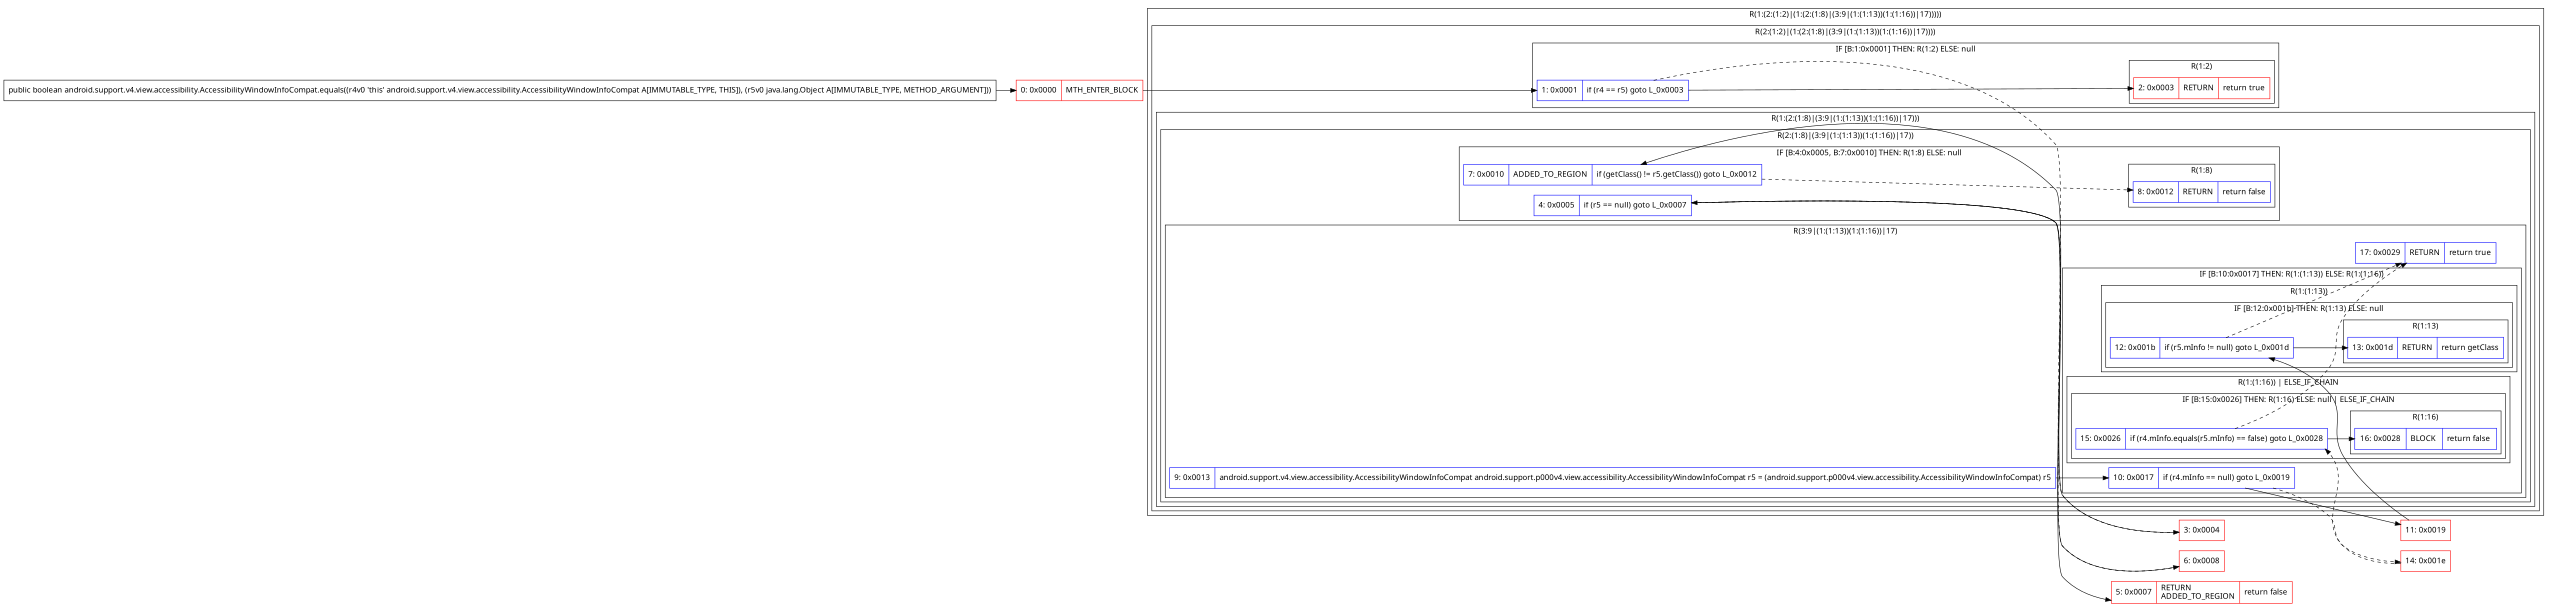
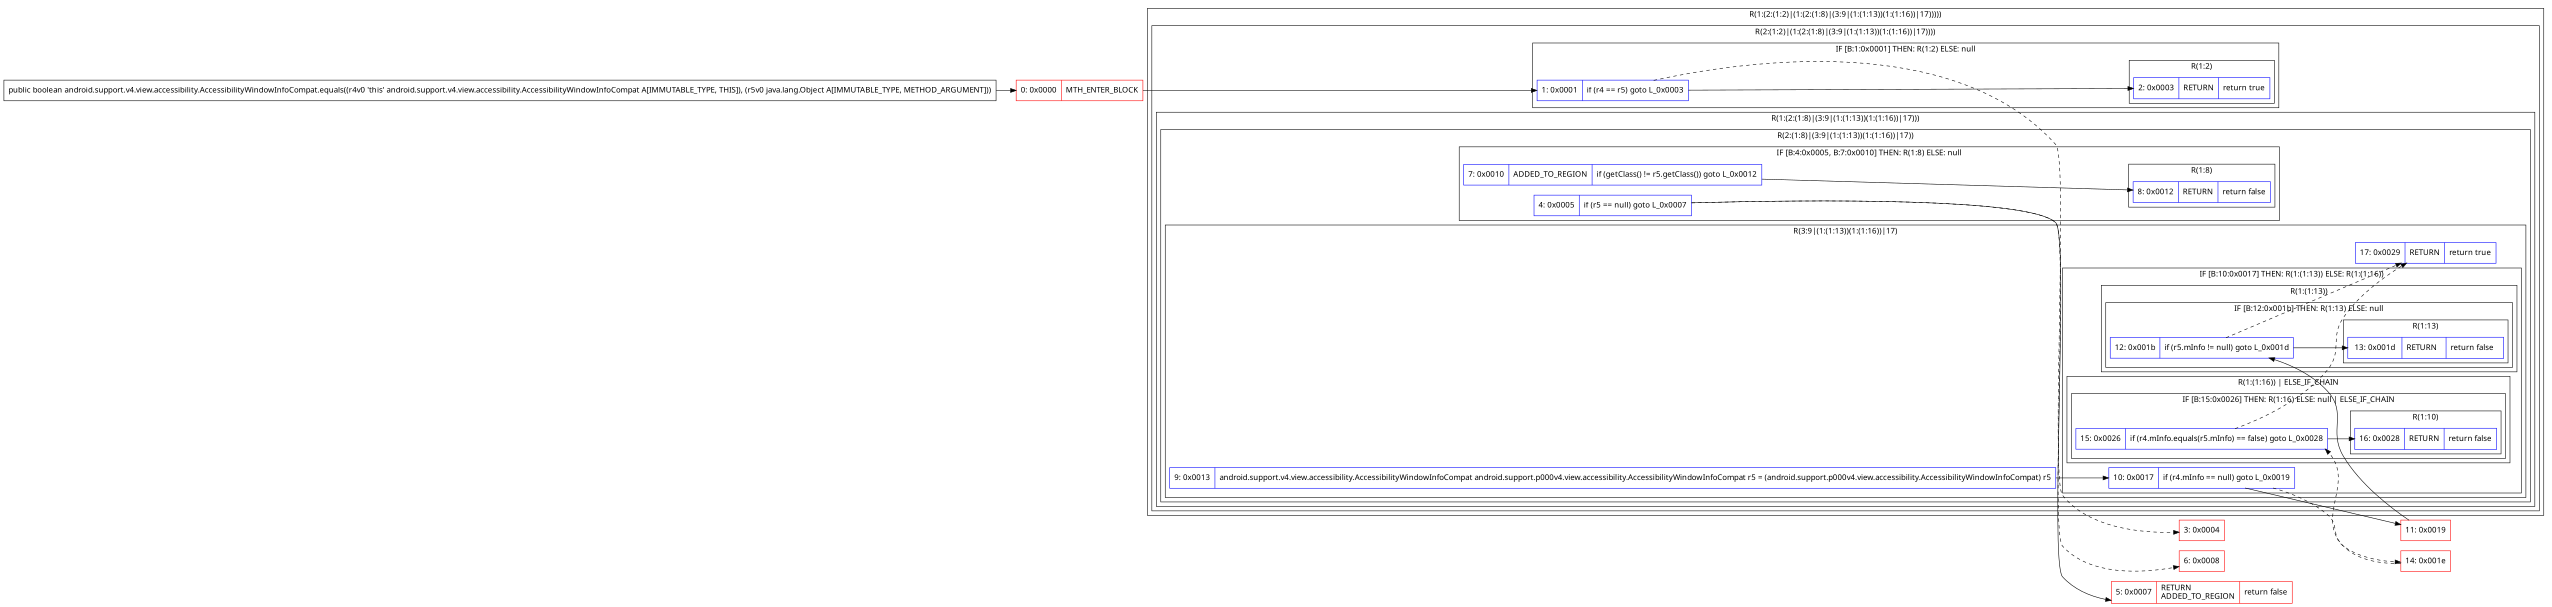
(2202, 88) -> (2202, 88)
(1945, 185) -> (1945, 185)
(2056, 192) -> none
(2059, 242) -> none
(2470, 348) -> (2472, 348)
(2426, 417) -> (2426, 417)
(2423, 439) -> (2424, 439)
